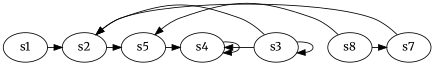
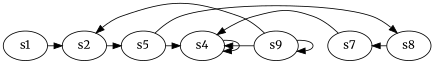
(297, 6) -> (279, 11)
(293, 11) -> (272, 6)
(276, 47) -> (276, 46)
